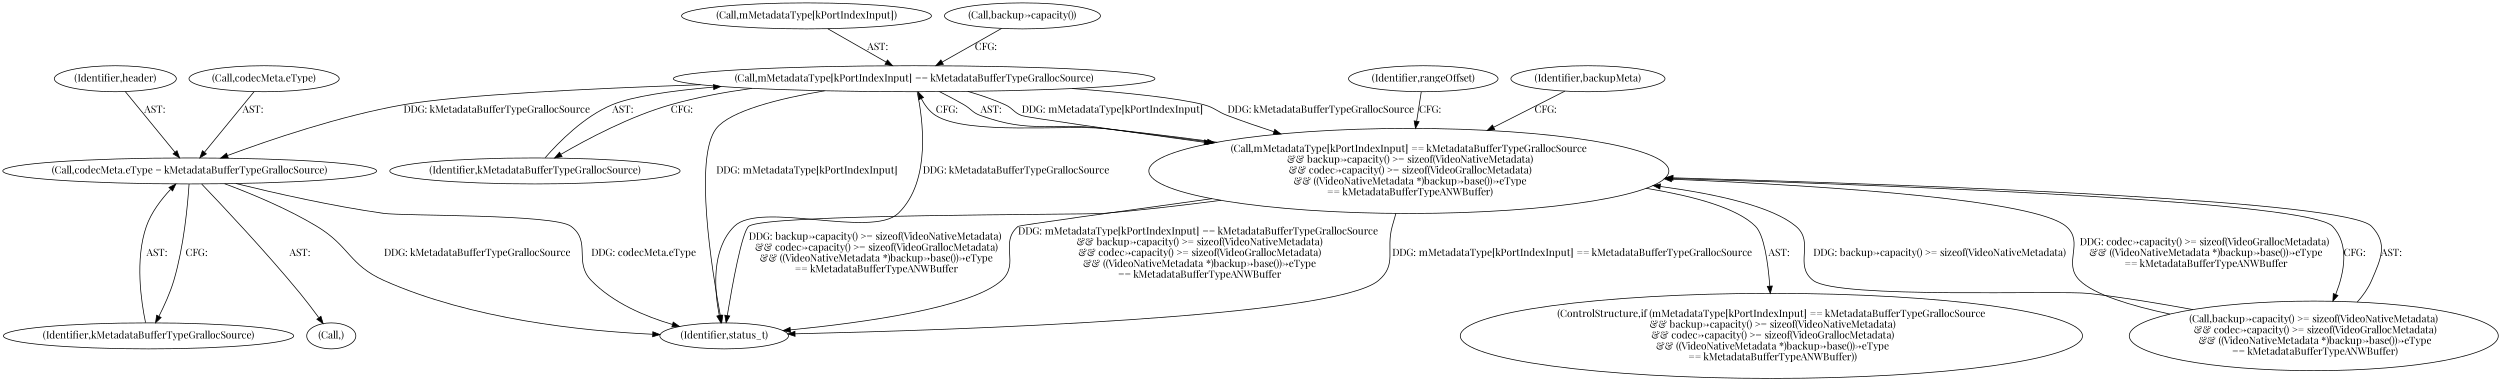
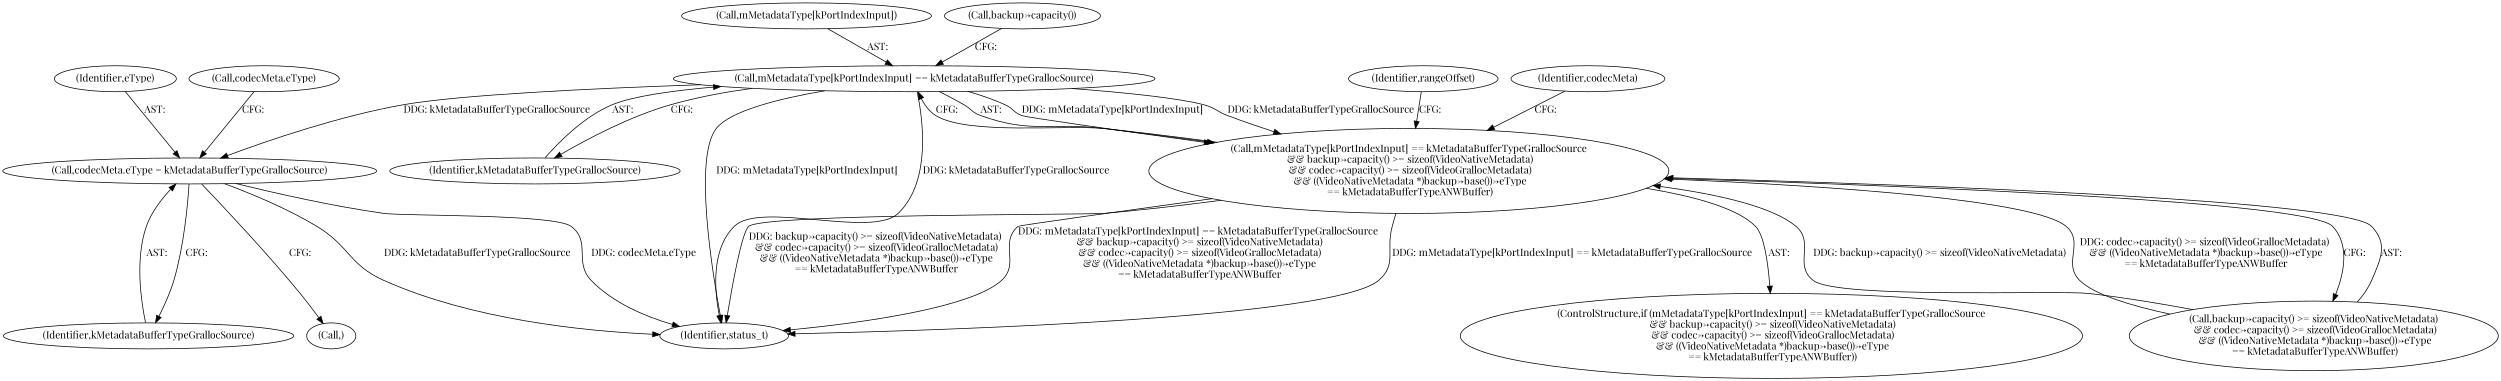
(115, 79) -> (115, 79)
(1588, 79) -> (1588, 79)
(255, 110) -> (255, 110)
(302, 253) -> (302, 253)
